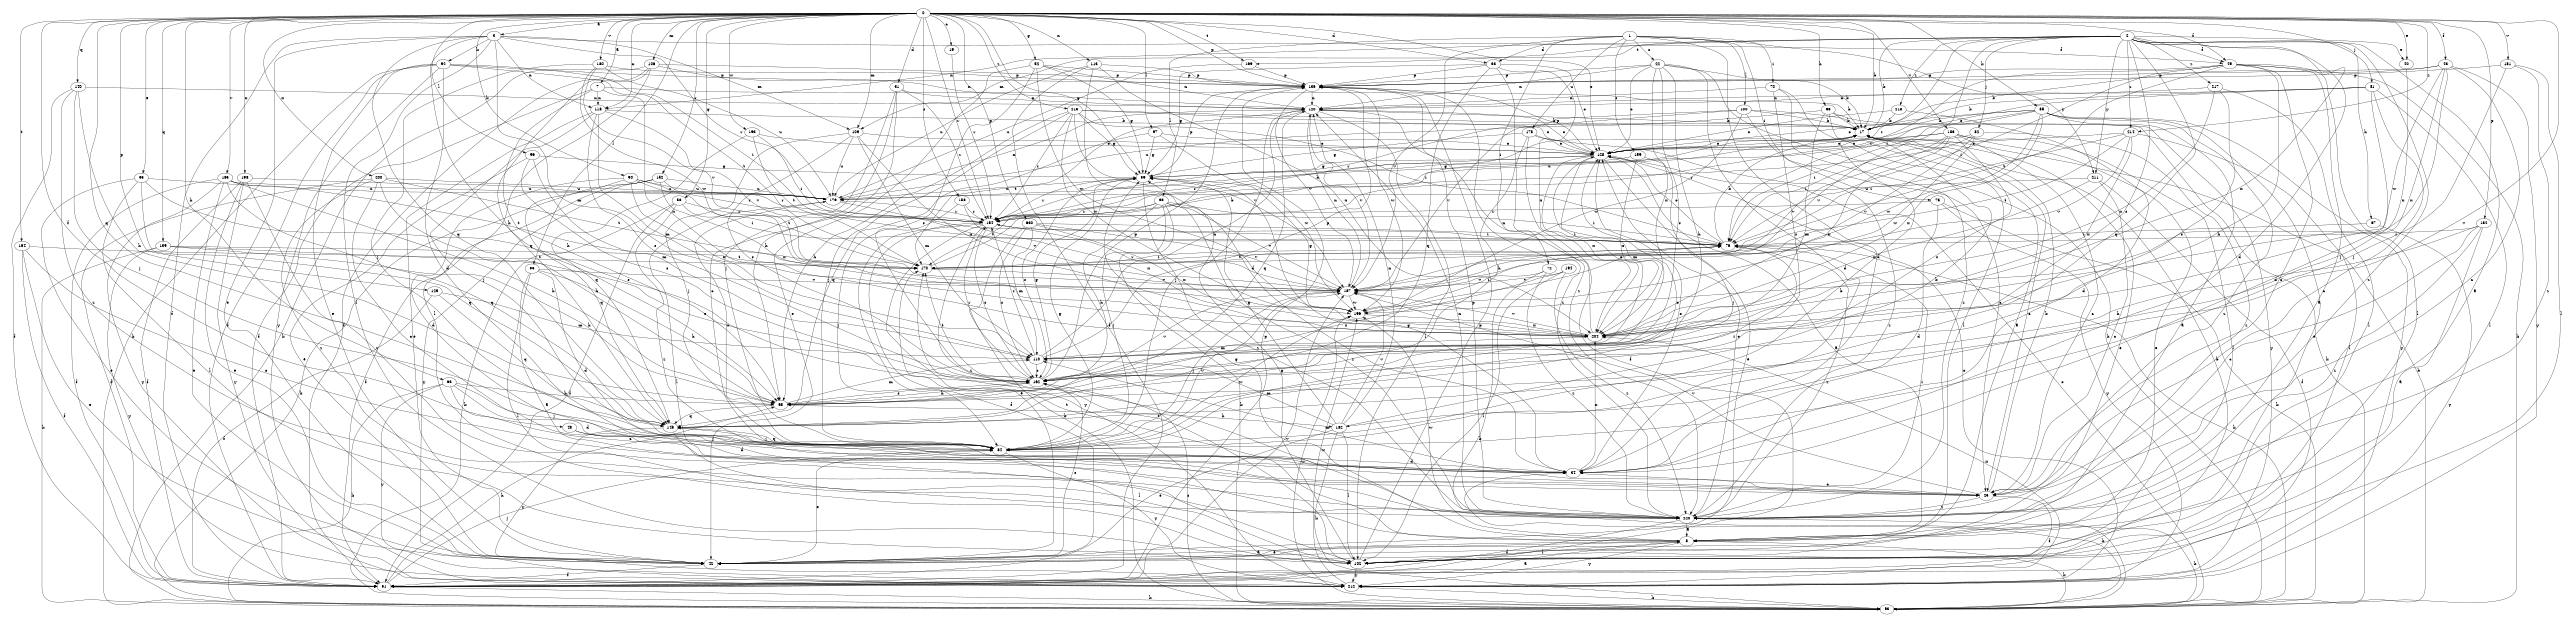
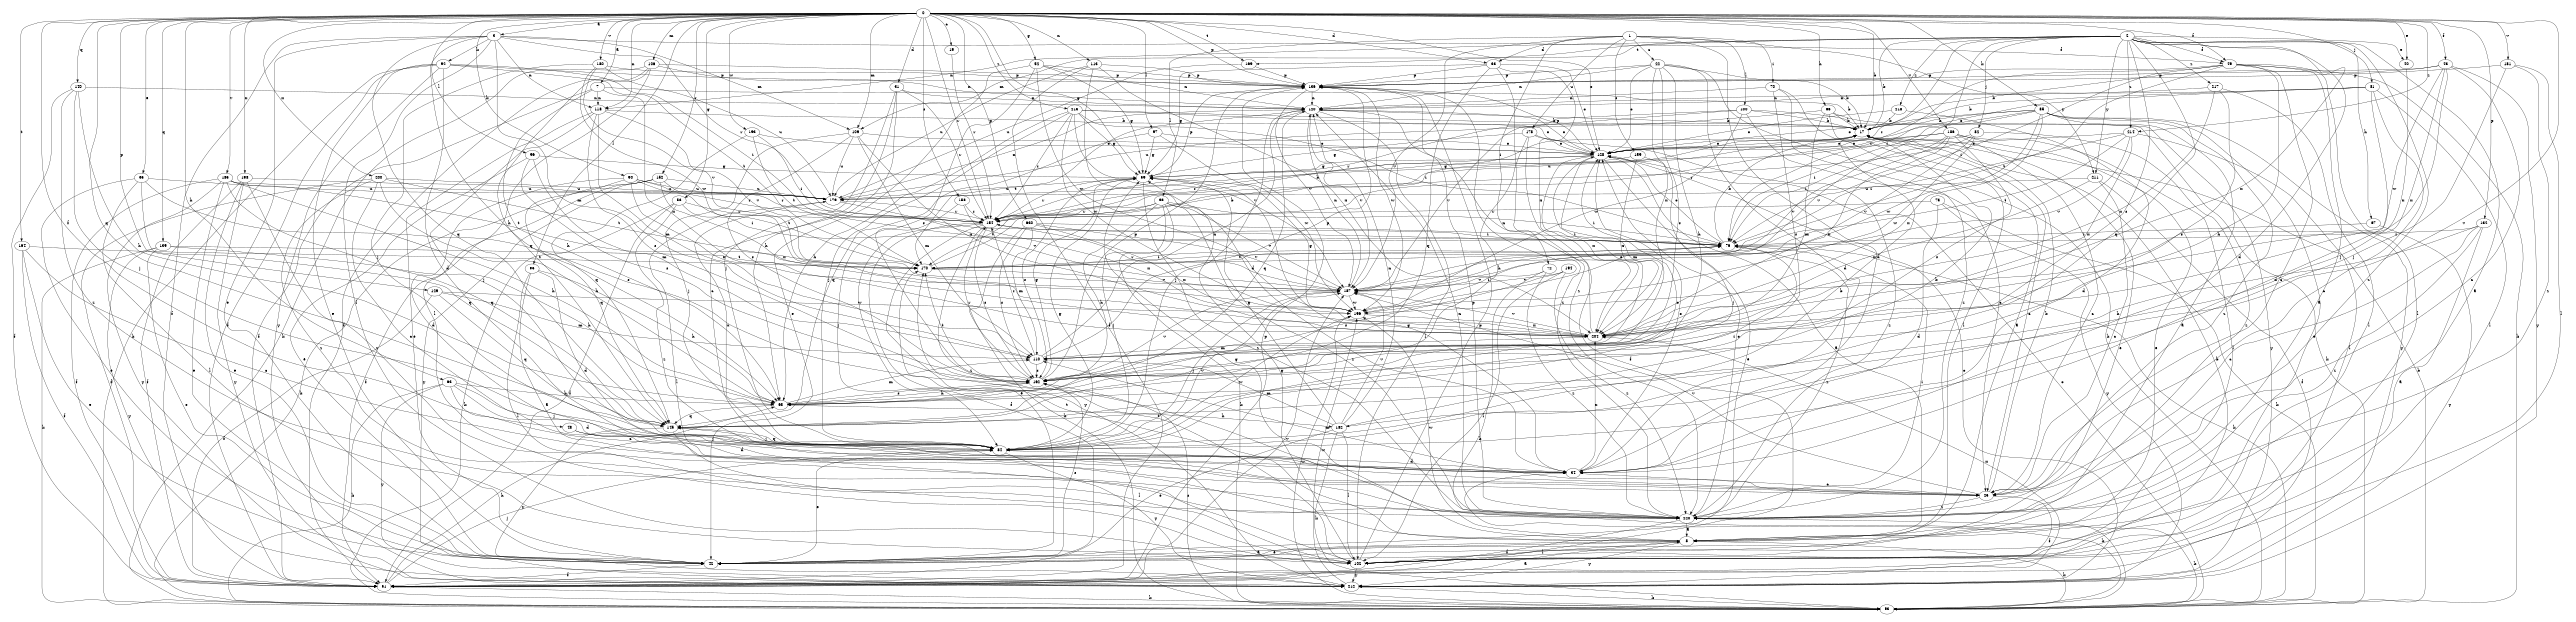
(1760, 108) -> none
(606, 278) -> (328, 503)
(938, 285) -> none
none -> (895, 305)
